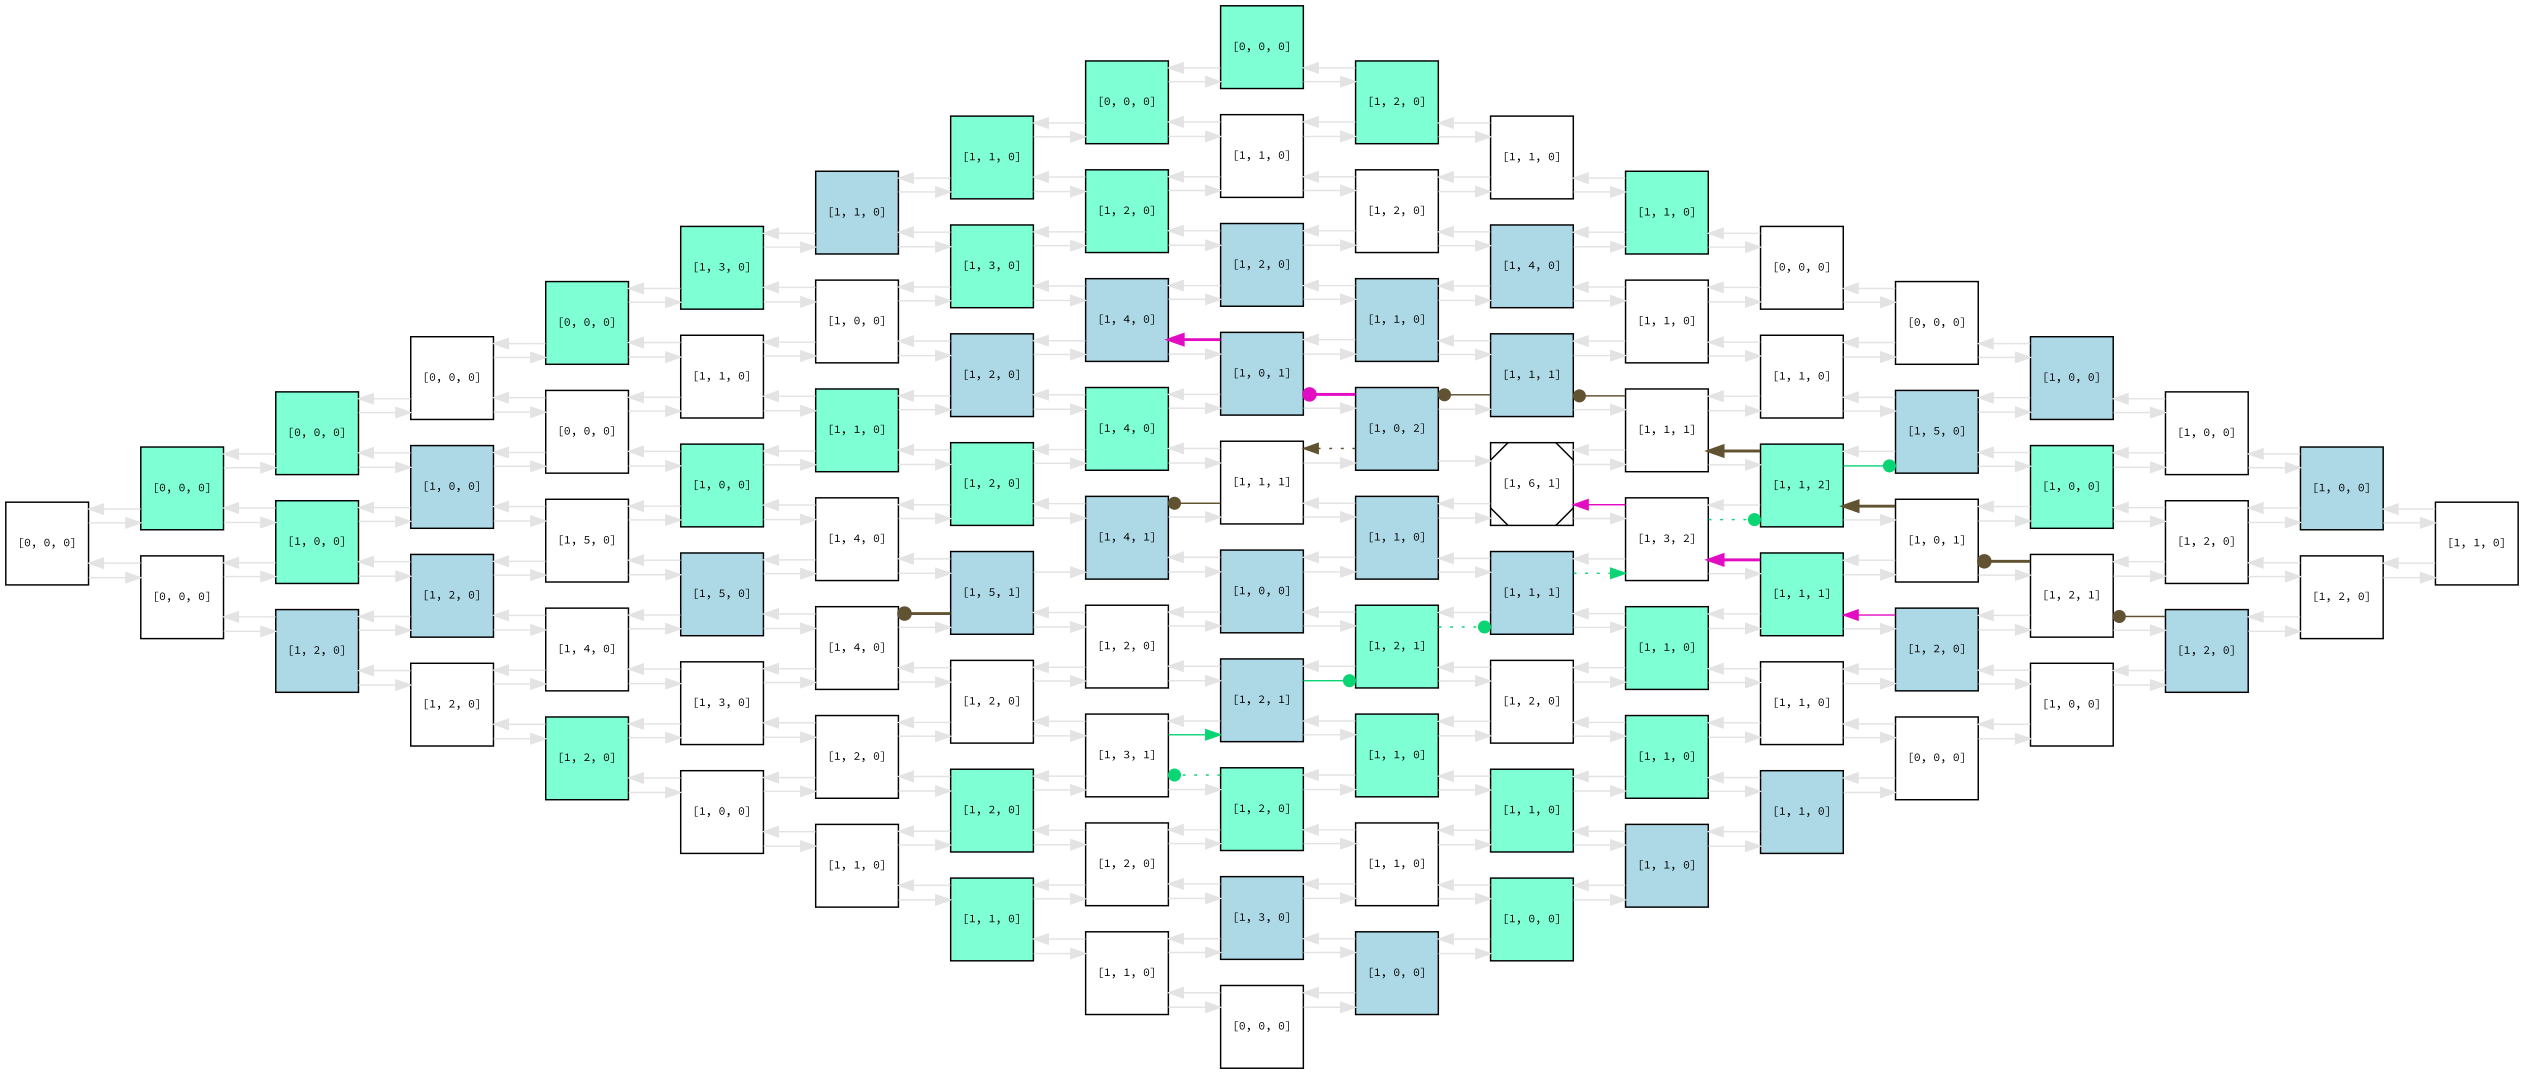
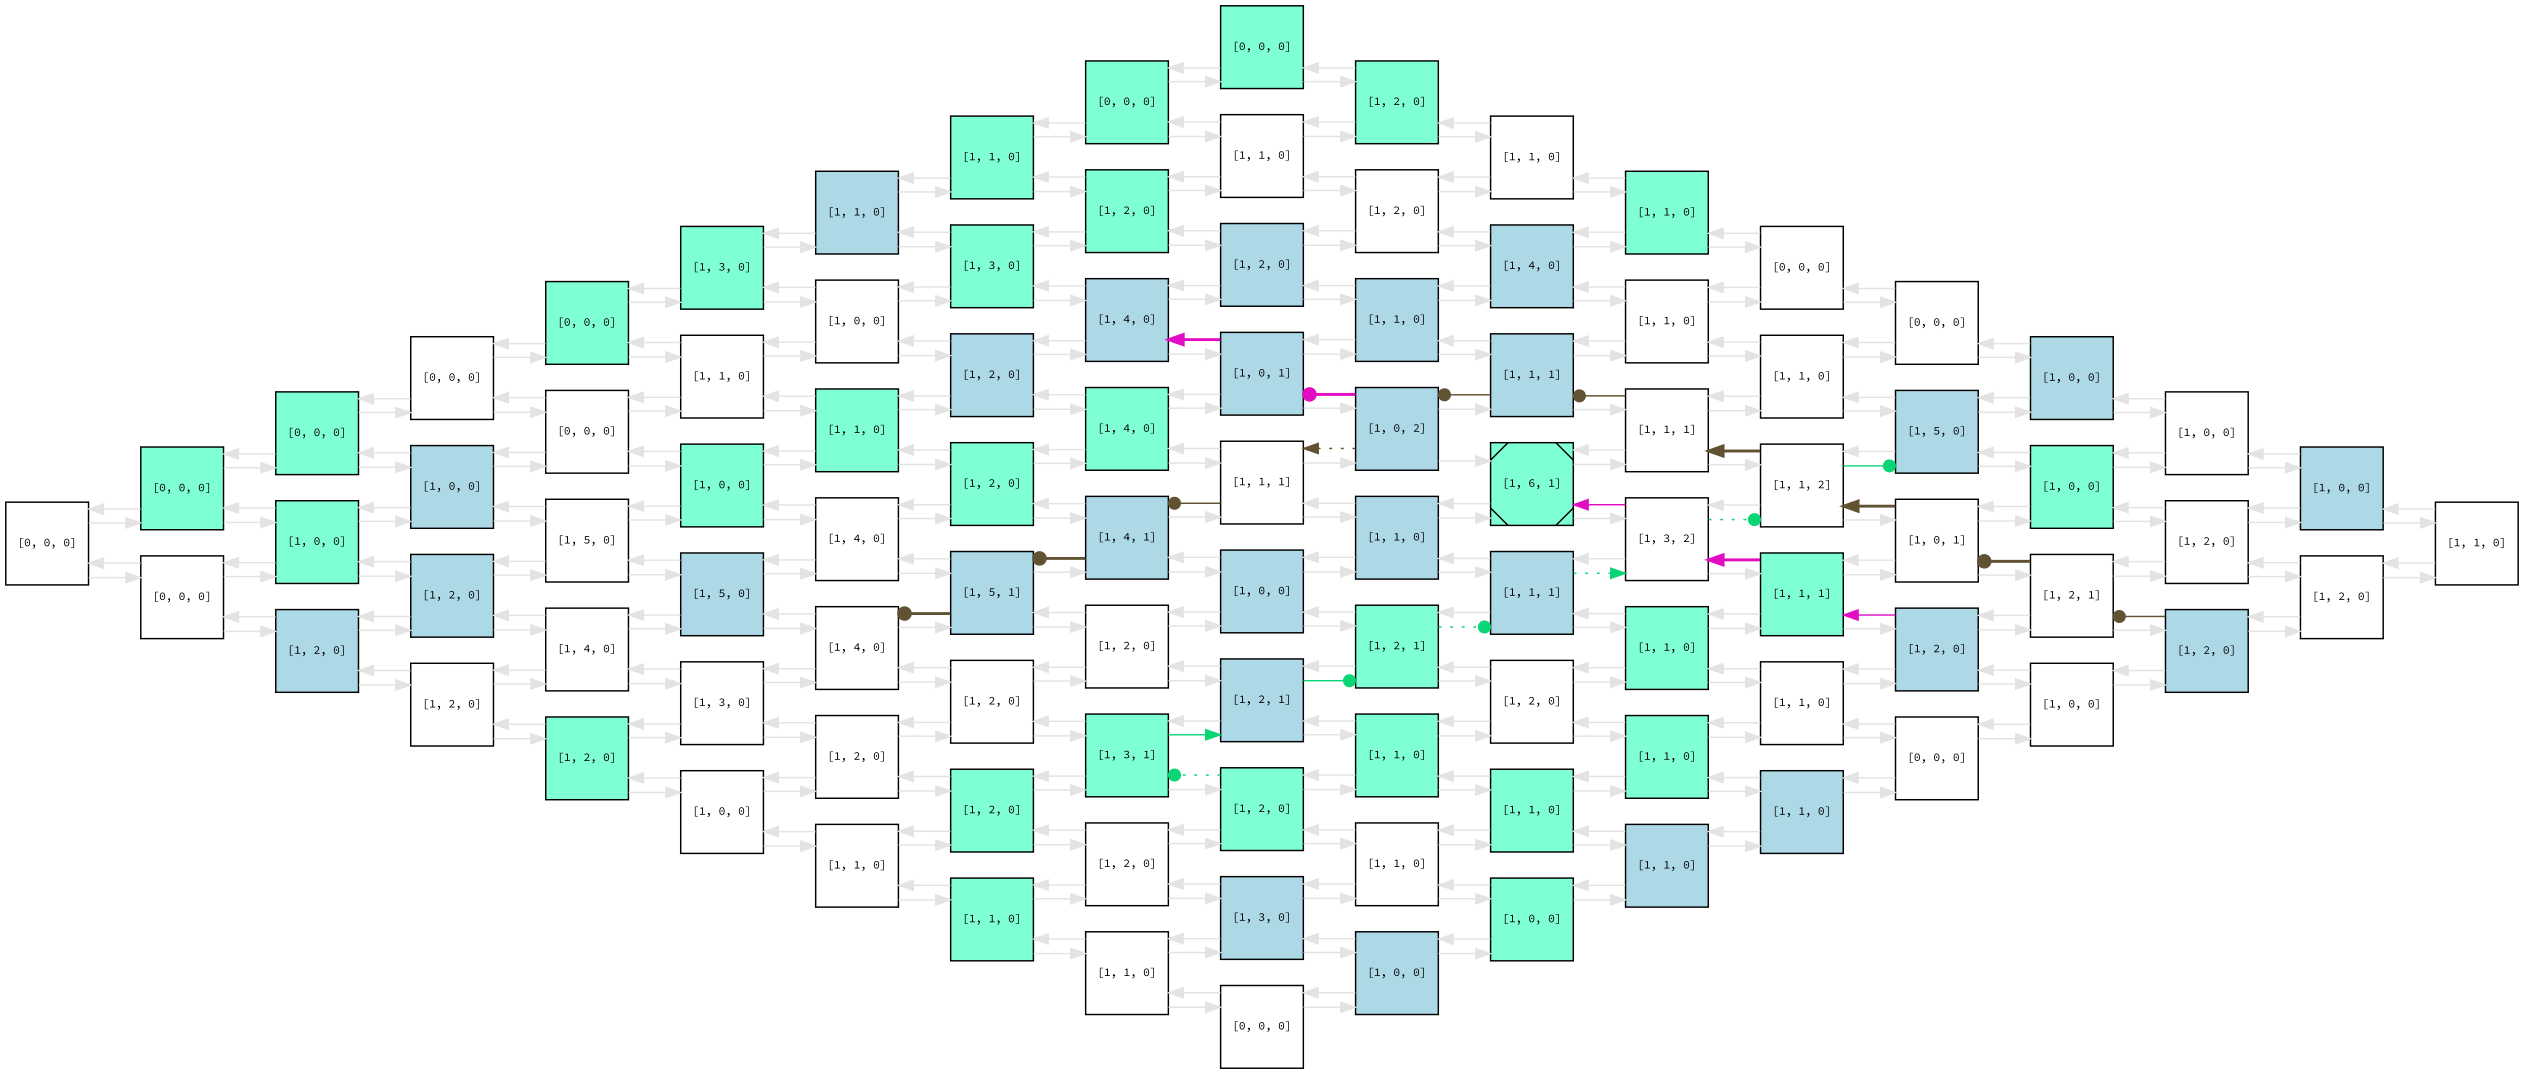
(1532, 484) -> (1532, 484)
(1802, 485) -> (1802, 485)
none -> (1065, 558)
(1127, 755) -> (1127, 755)
